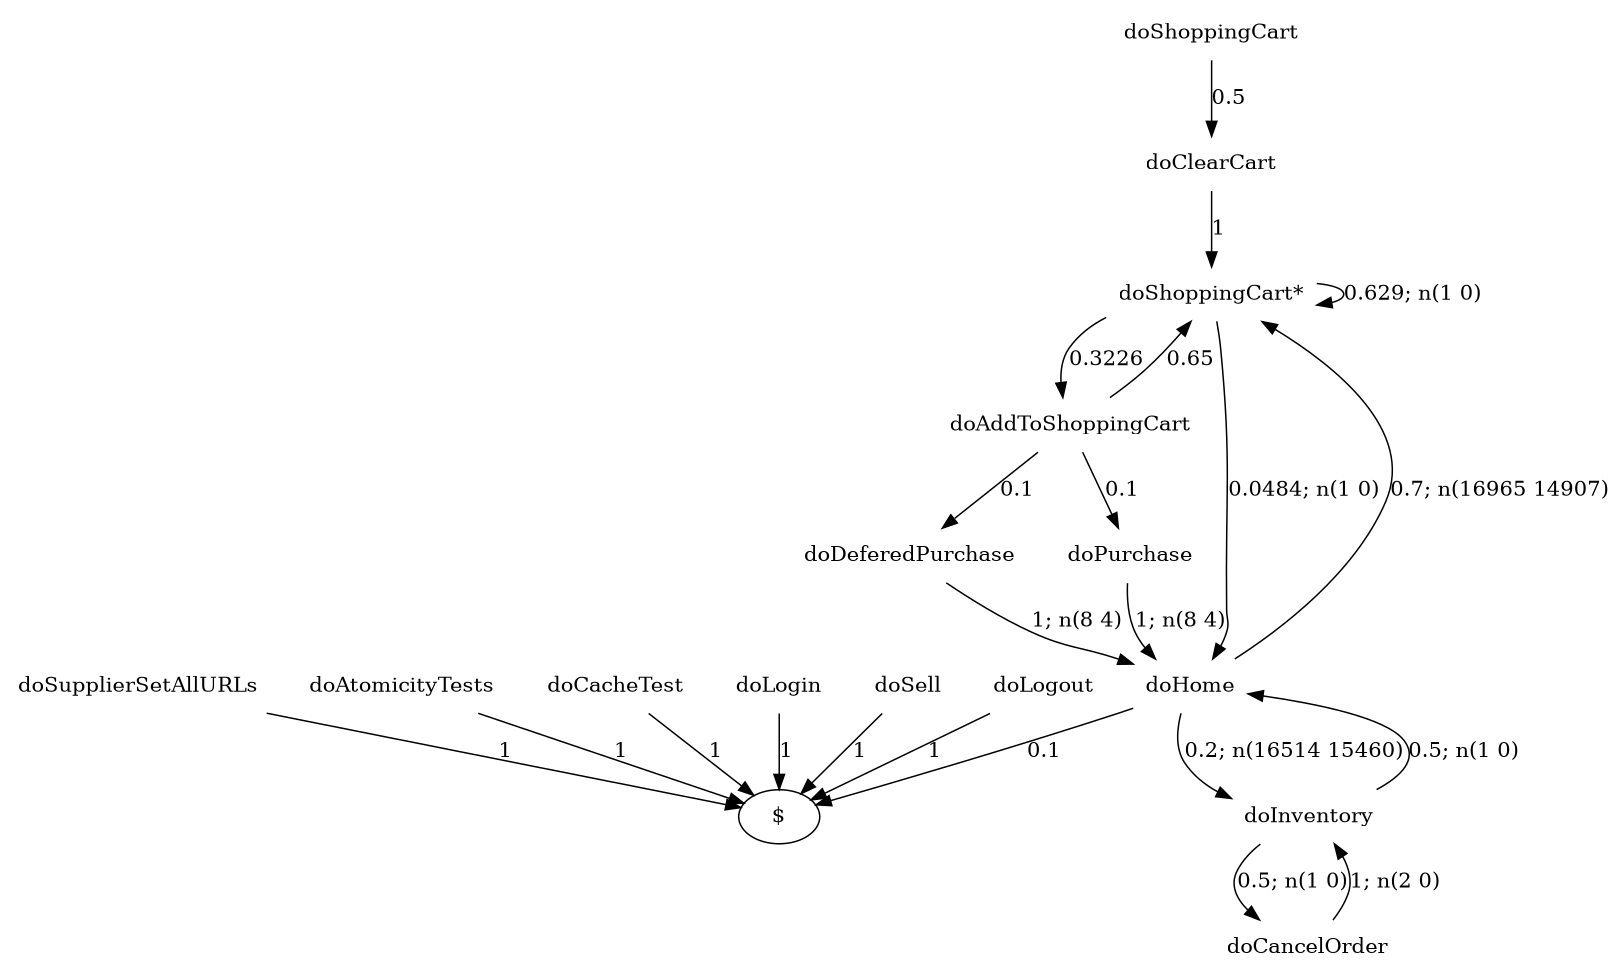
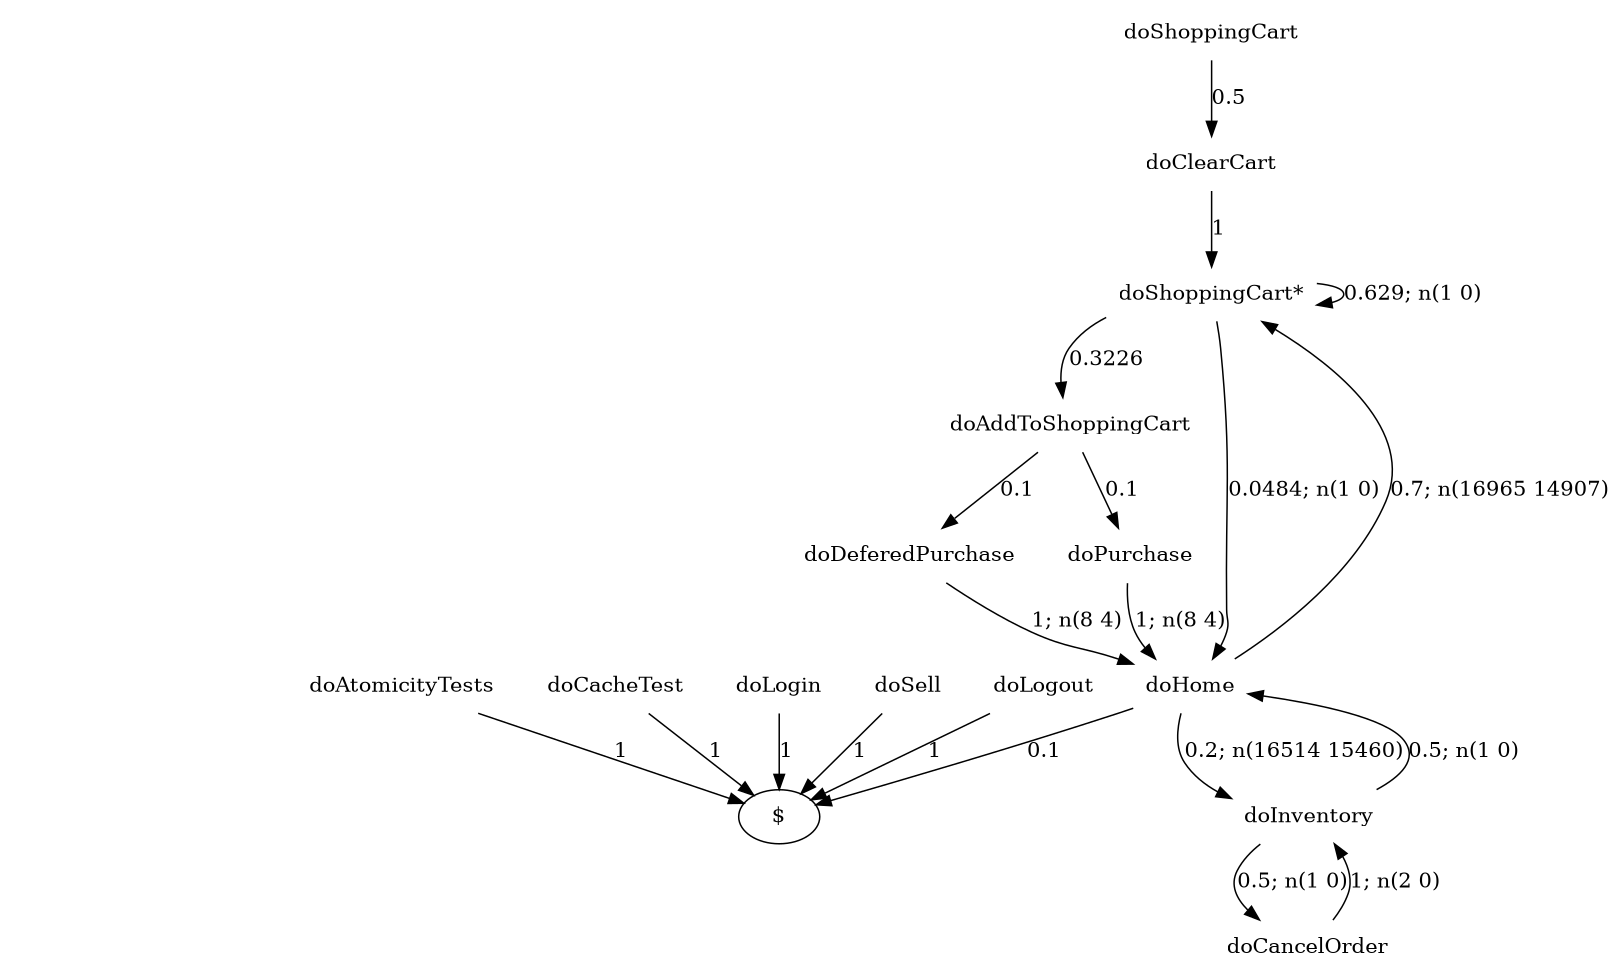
(1148, 368) -> none
(138, 686) -> none
